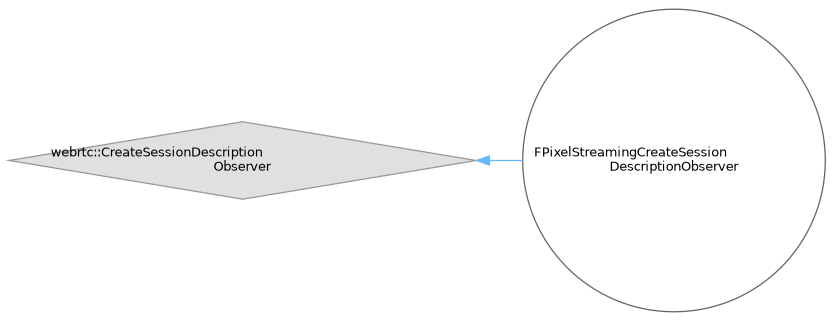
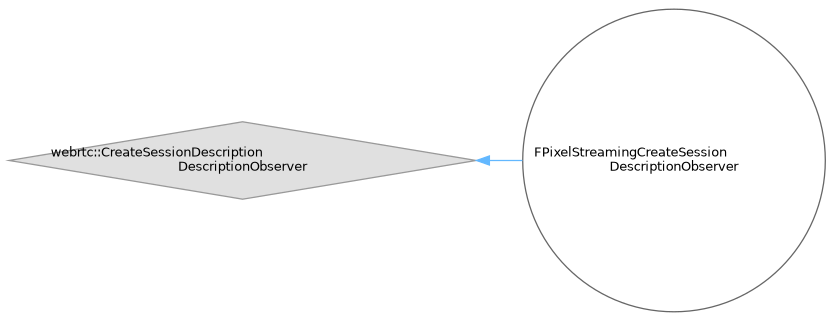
(243, 160) -> (243, 160)
